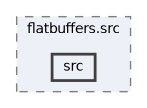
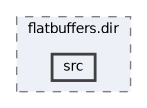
(74, 30) -> (74, 30)
